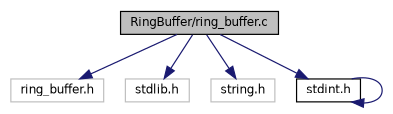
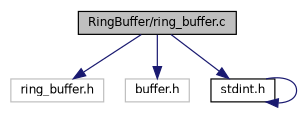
(157, 90) -> none
(243, 90) -> (157, 90)
